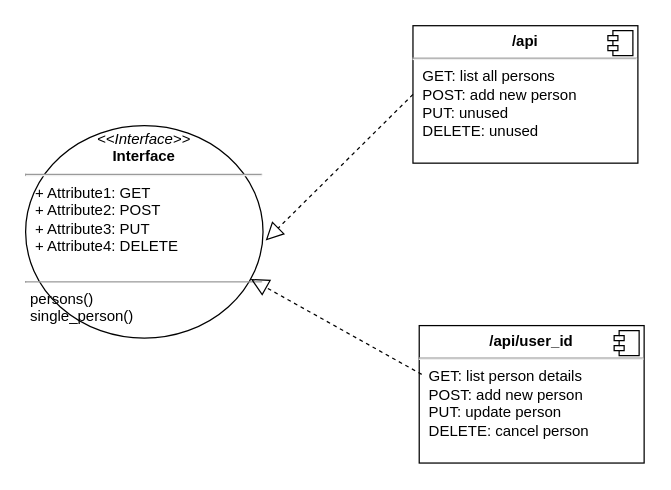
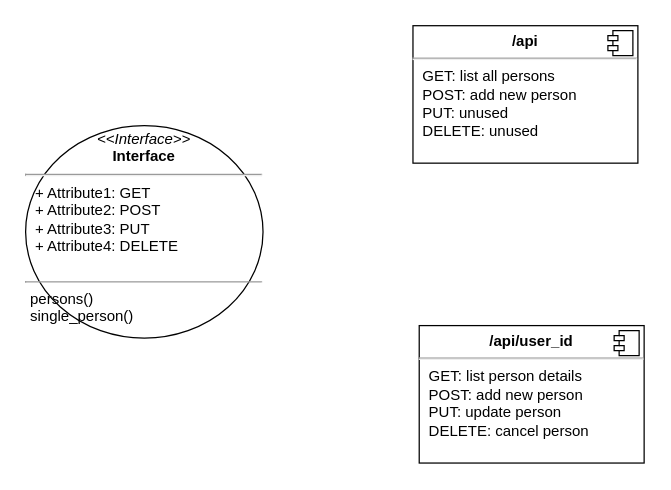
(346, 161) -> none
(344, 331) -> none
